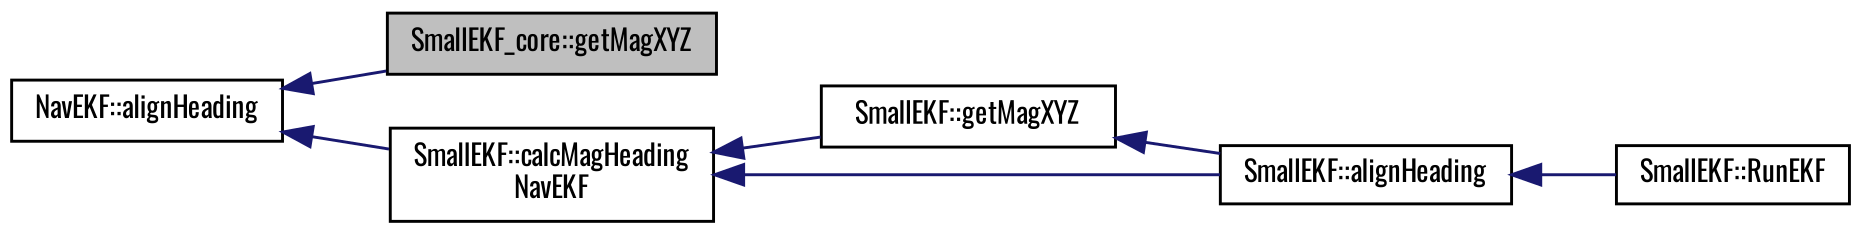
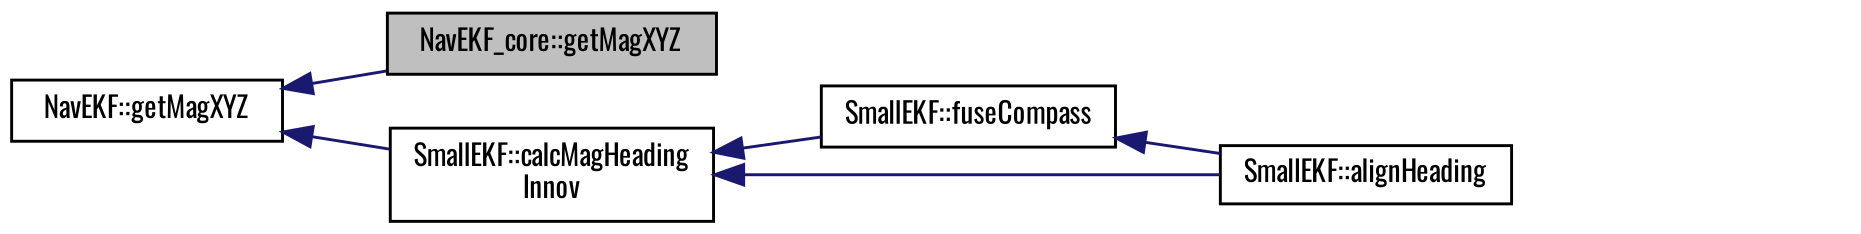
(552, 44) -> (552, 44)
(147, 111) -> (147, 111)
(968, 116) -> (968, 116)
(552, 175) -> (552, 175)
(1733, 175) -> none
